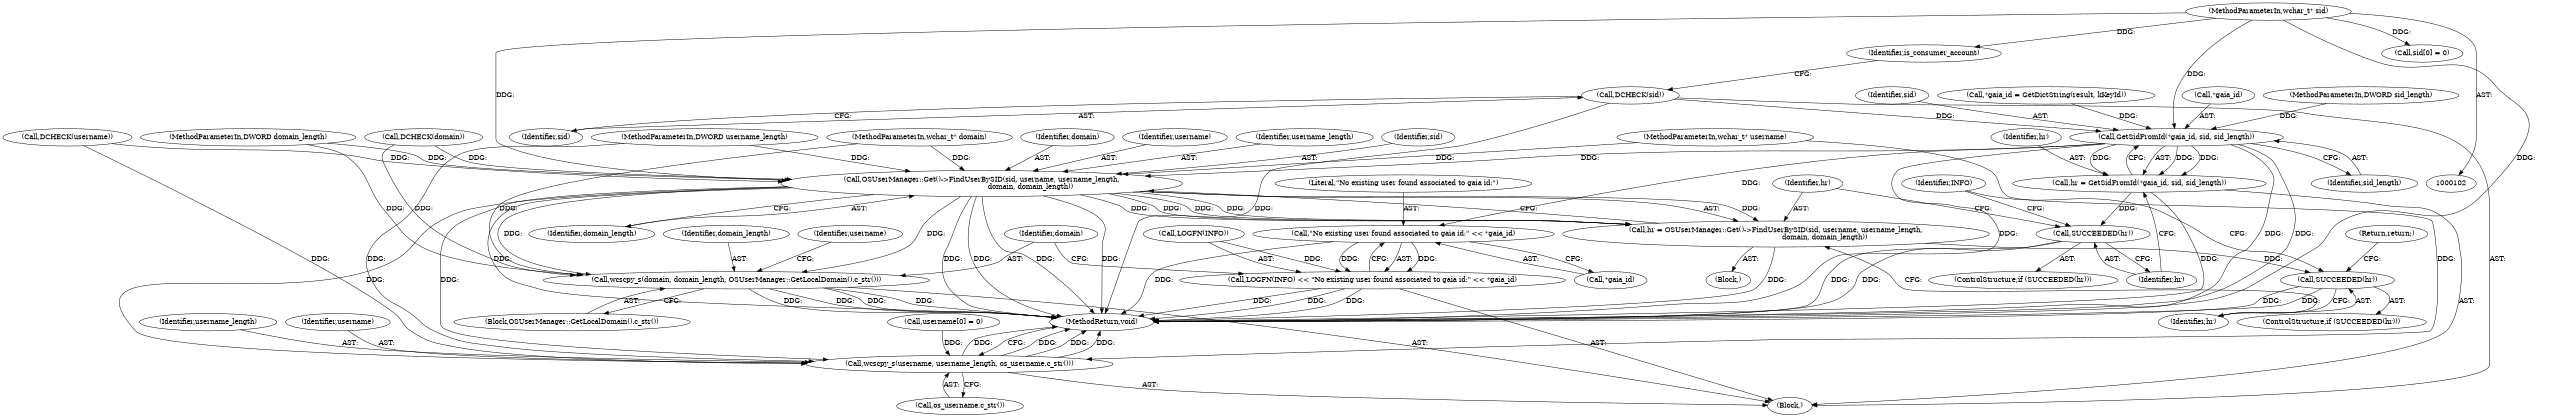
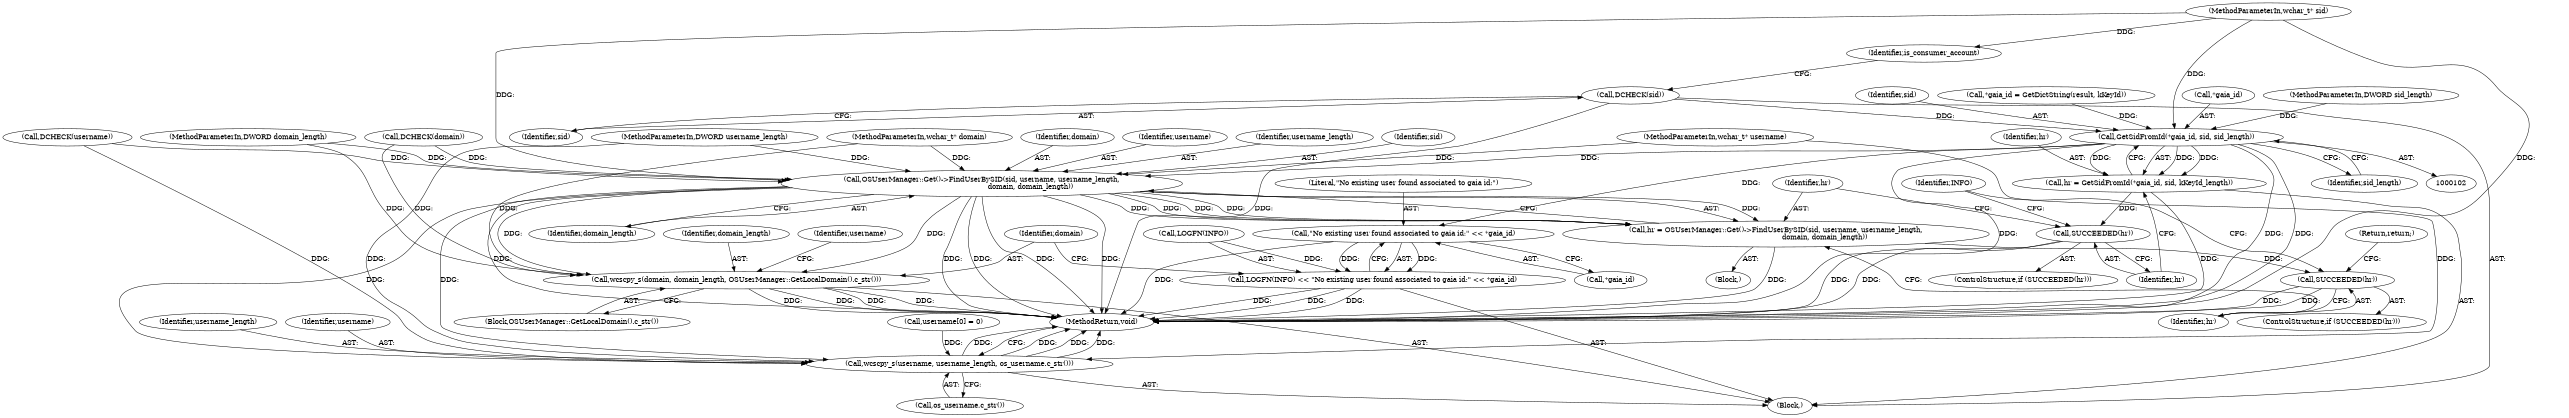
(2473, 45) -> (2353, 151)
(2422, 53) -> none
(2361, 158) -> (2361, 158)
(2139, 184) -> (2139, 184)
